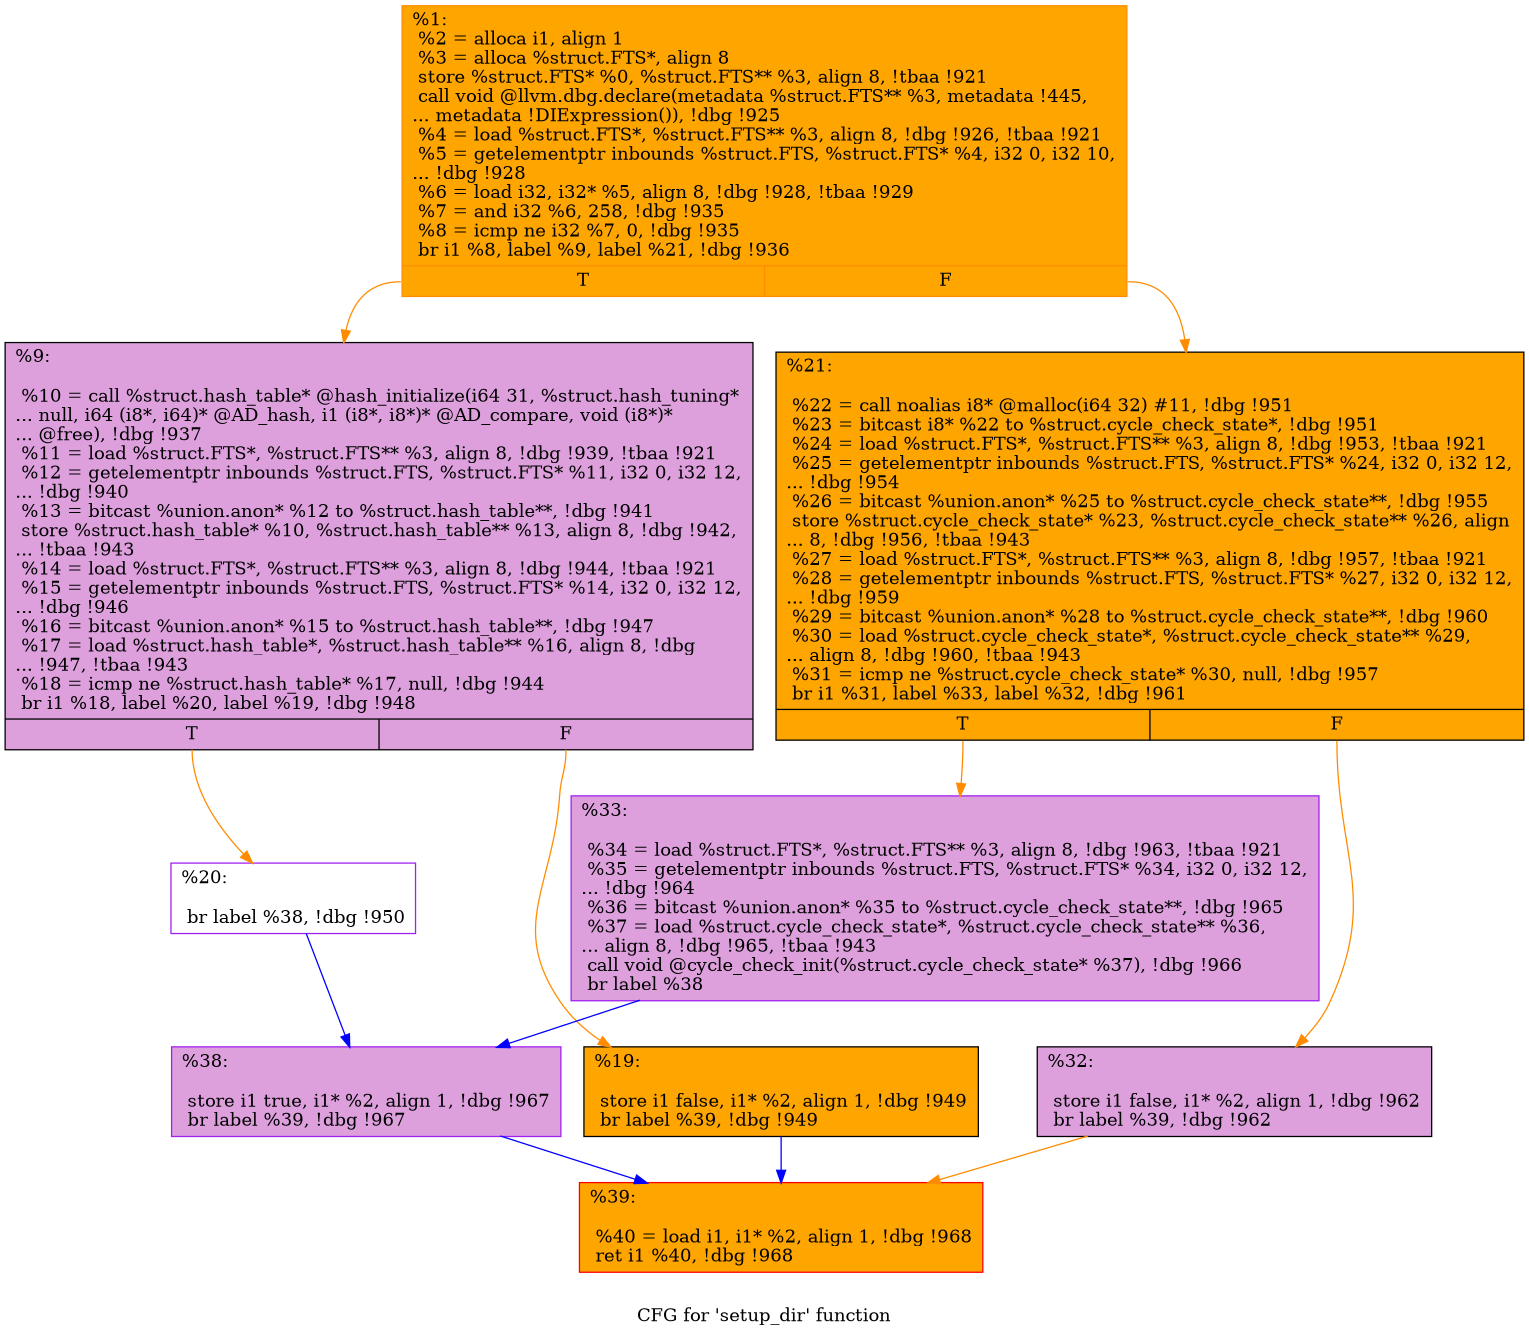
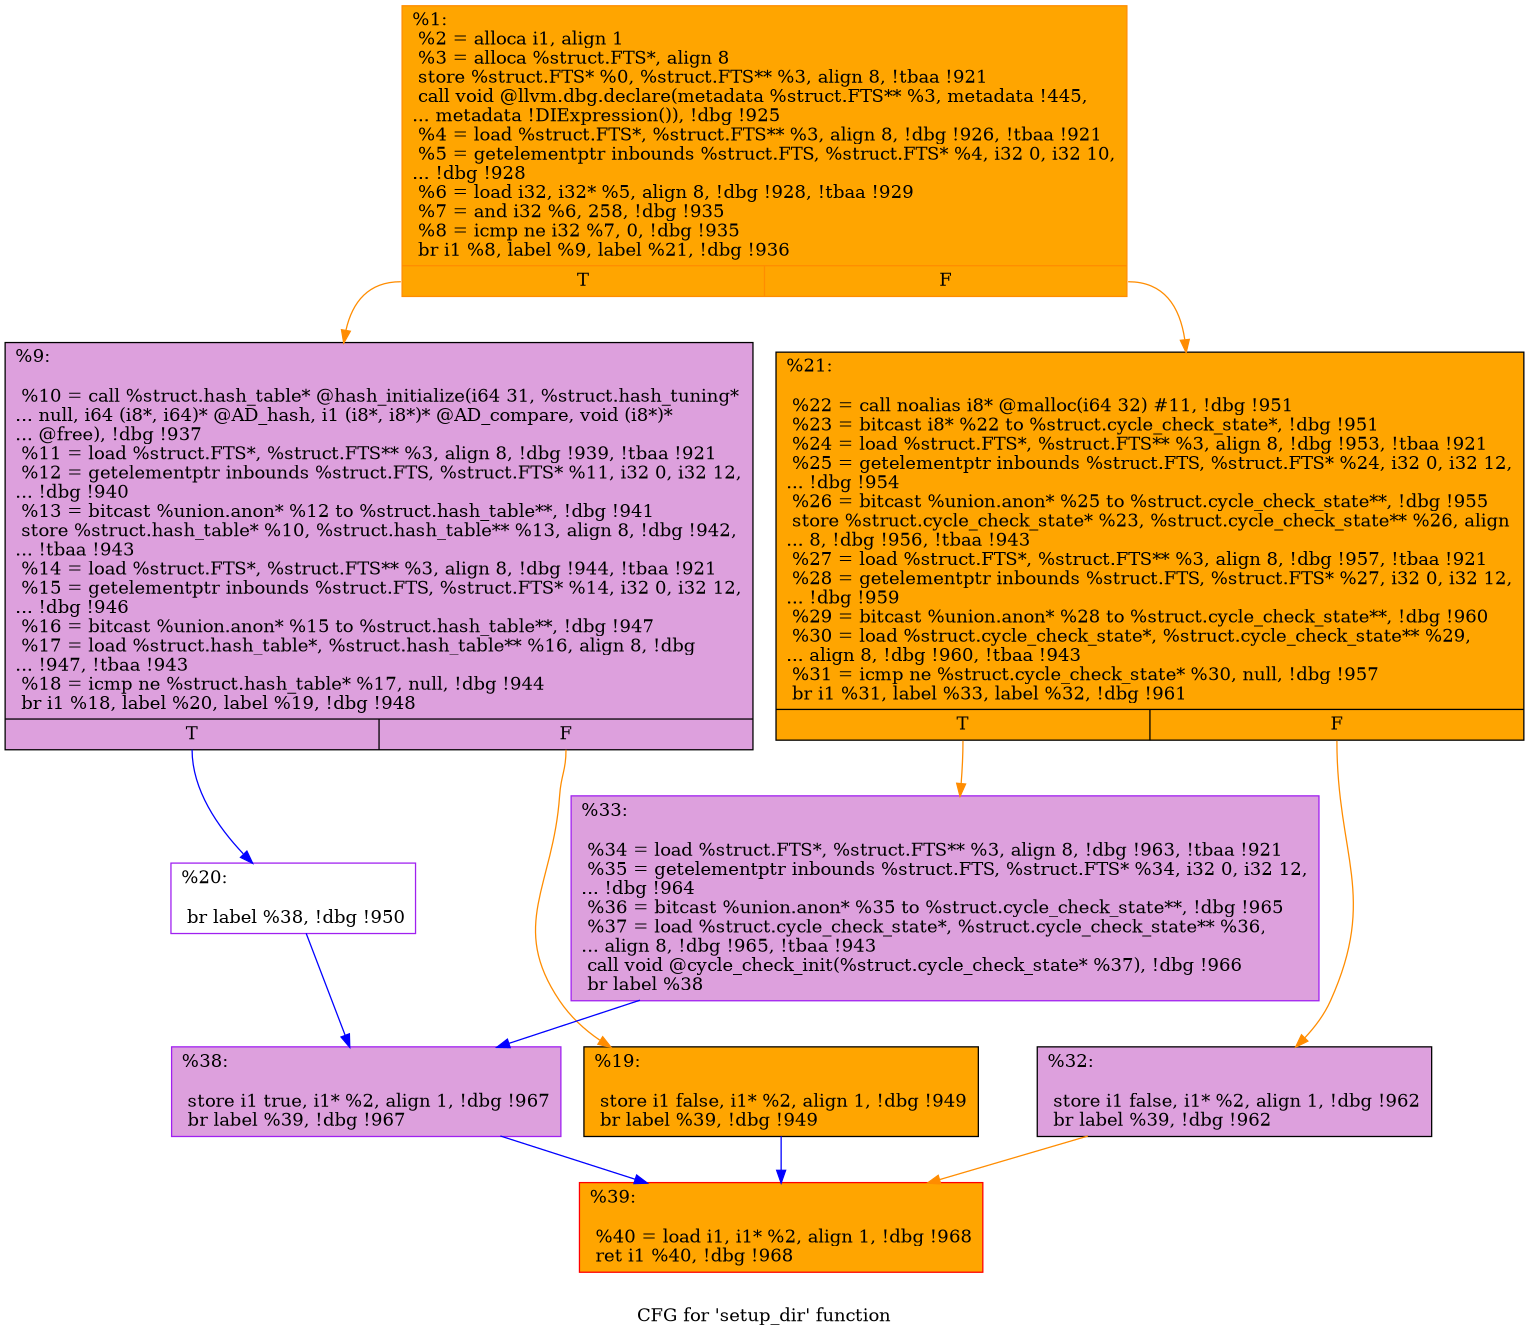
(208, 806) -> (208, 806)
